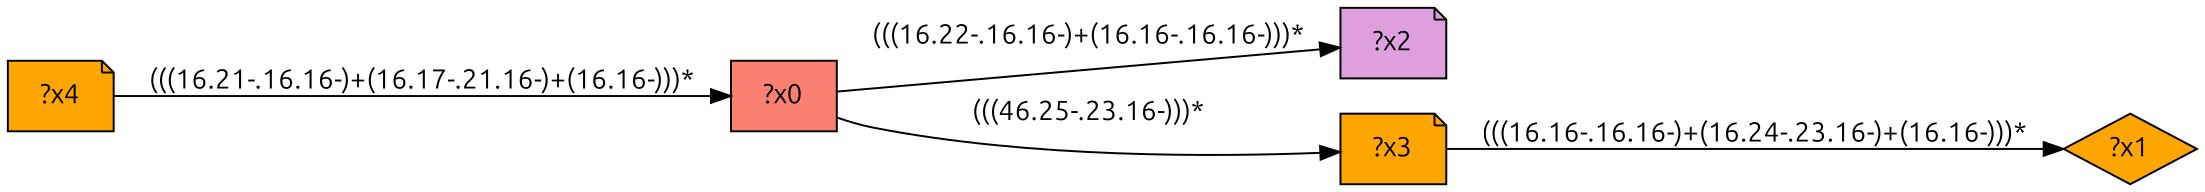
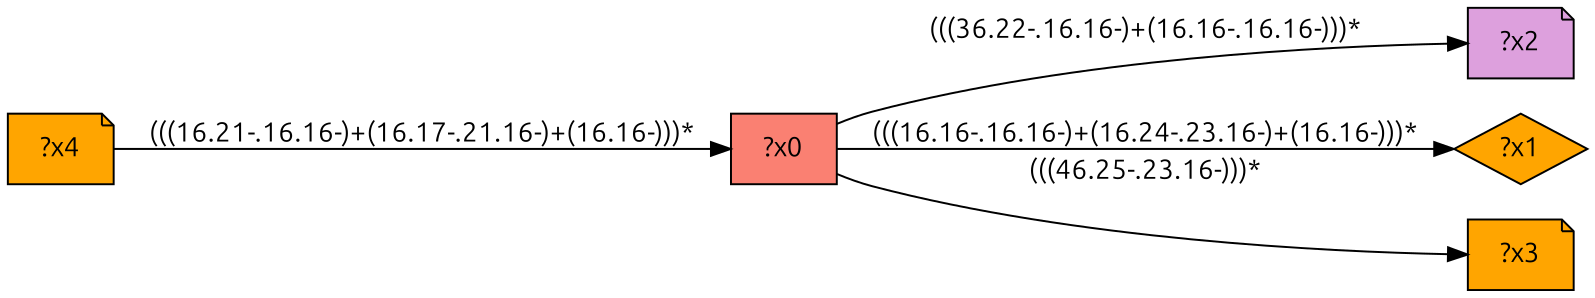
(1089, 36) -> (1145, 30)
(1745, 149) -> (1135, 149)
